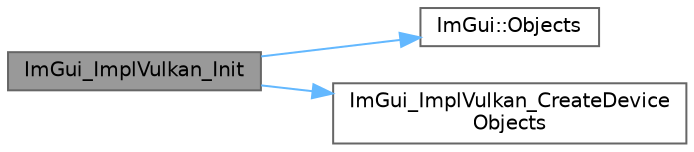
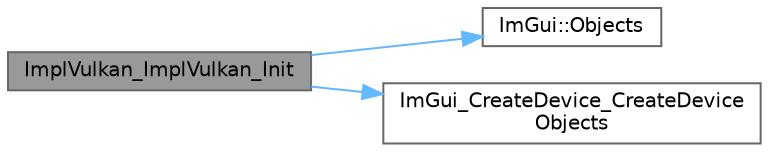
(134, 71) -> (160, 71)
(510, 113) -> (572, 113)
